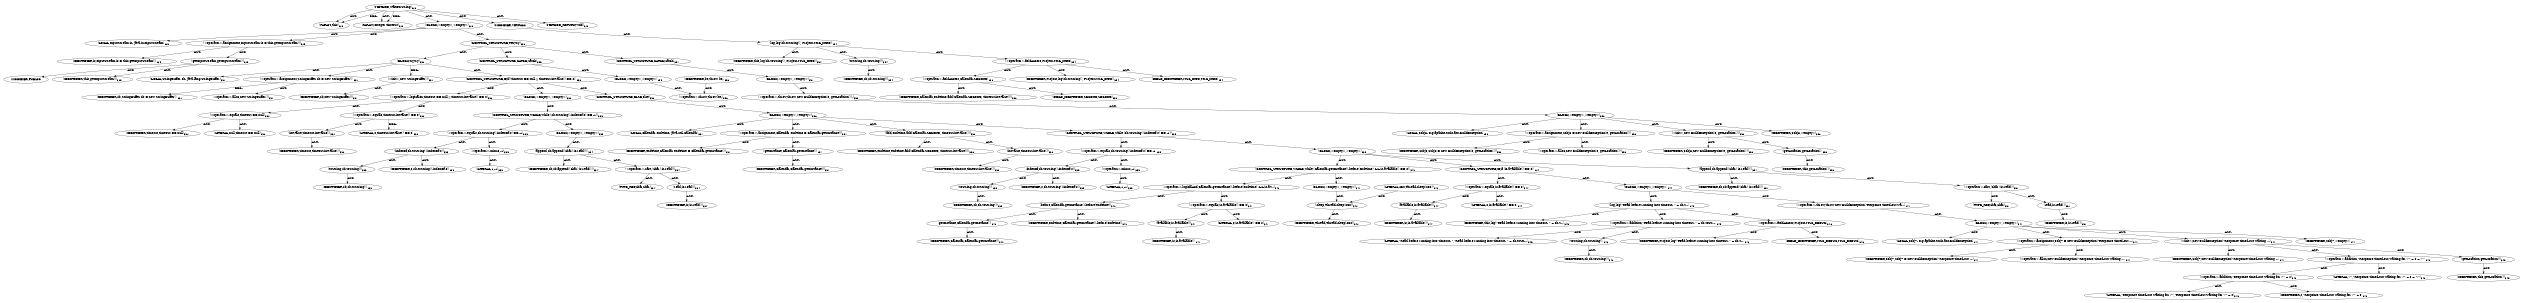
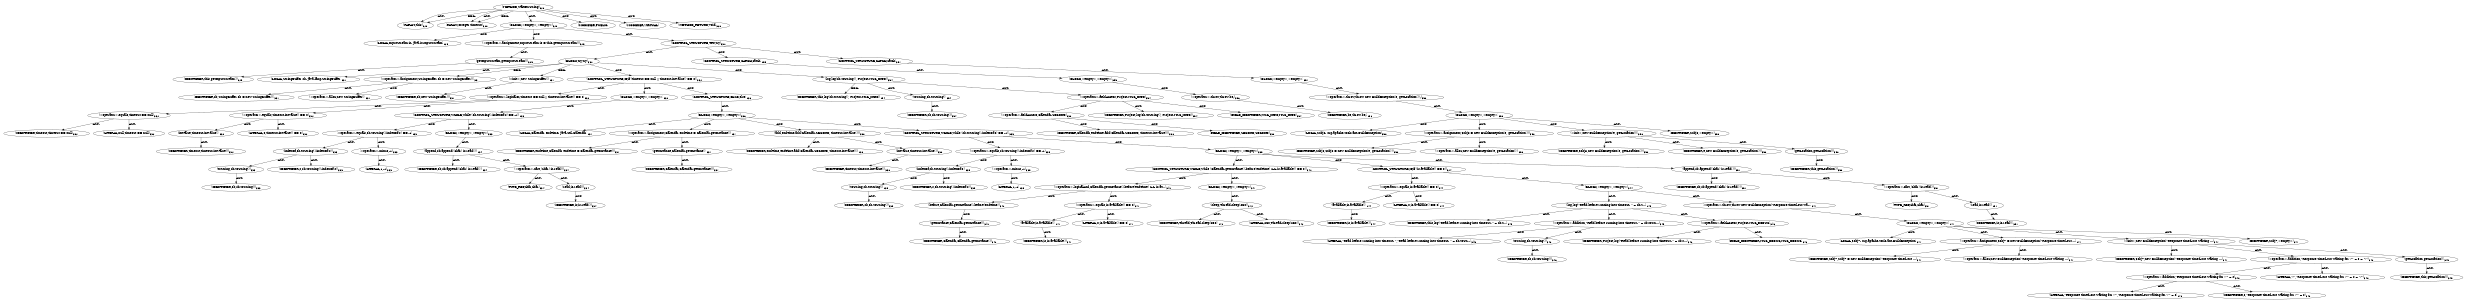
(642, 37) -> (710, 70)
(796, 52) -> (855, 88)
(117, 61) -> none
(118, 70) -> (558, 16)
(370, 70) -> (518, 70)
(705, 87) -> (1283, 106)
(239, 88) -> (349, 88)
(393, 124) -> (282, 124)
none -> (1725, 151)
(1375, 196) -> (1253, 214)
(1078, 224) -> none
